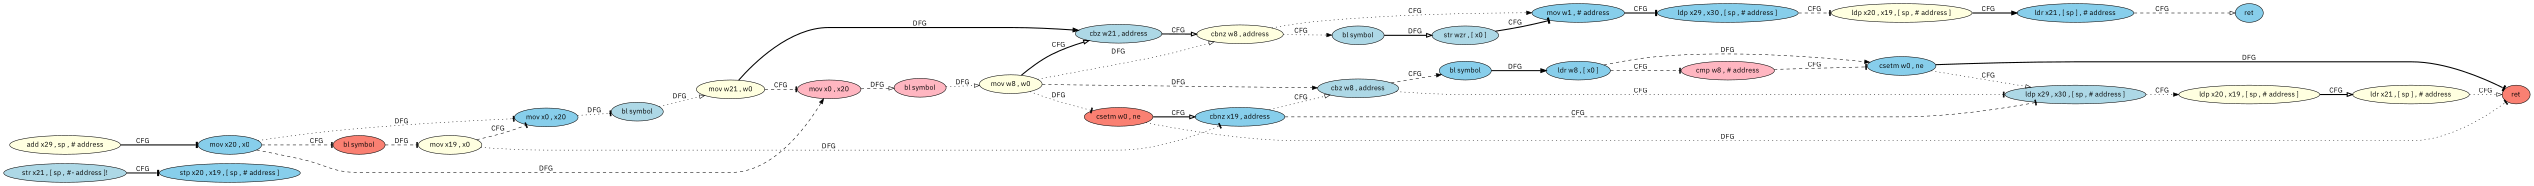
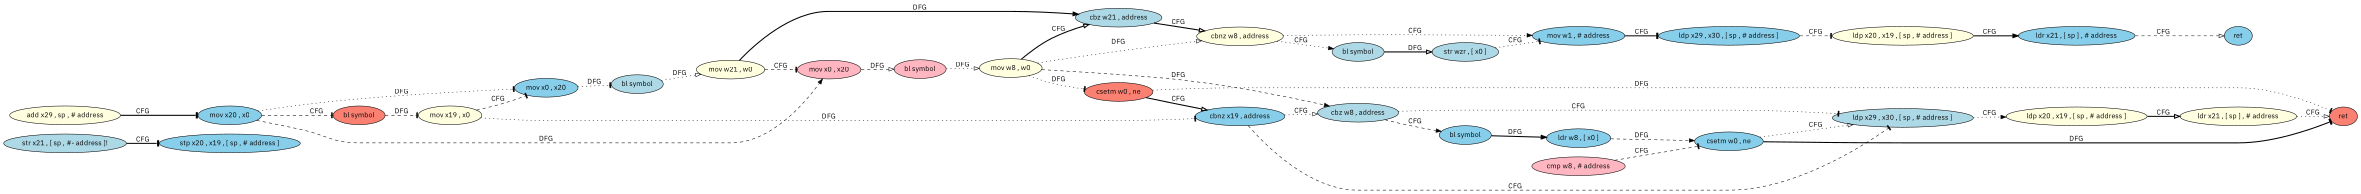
(1521, 27) -> (1517, 45)
(1644, 71) -> none
